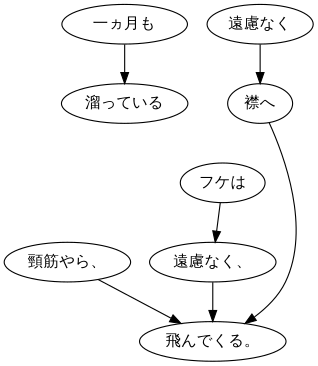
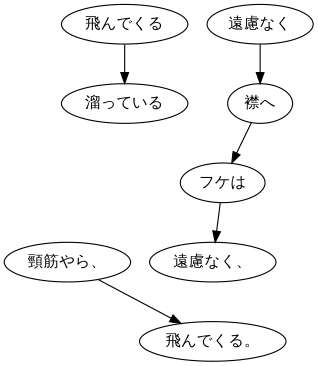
(125, 24) -> (125, 24)
(296, 225) -> (244, 138)
(213, 296) -> none
